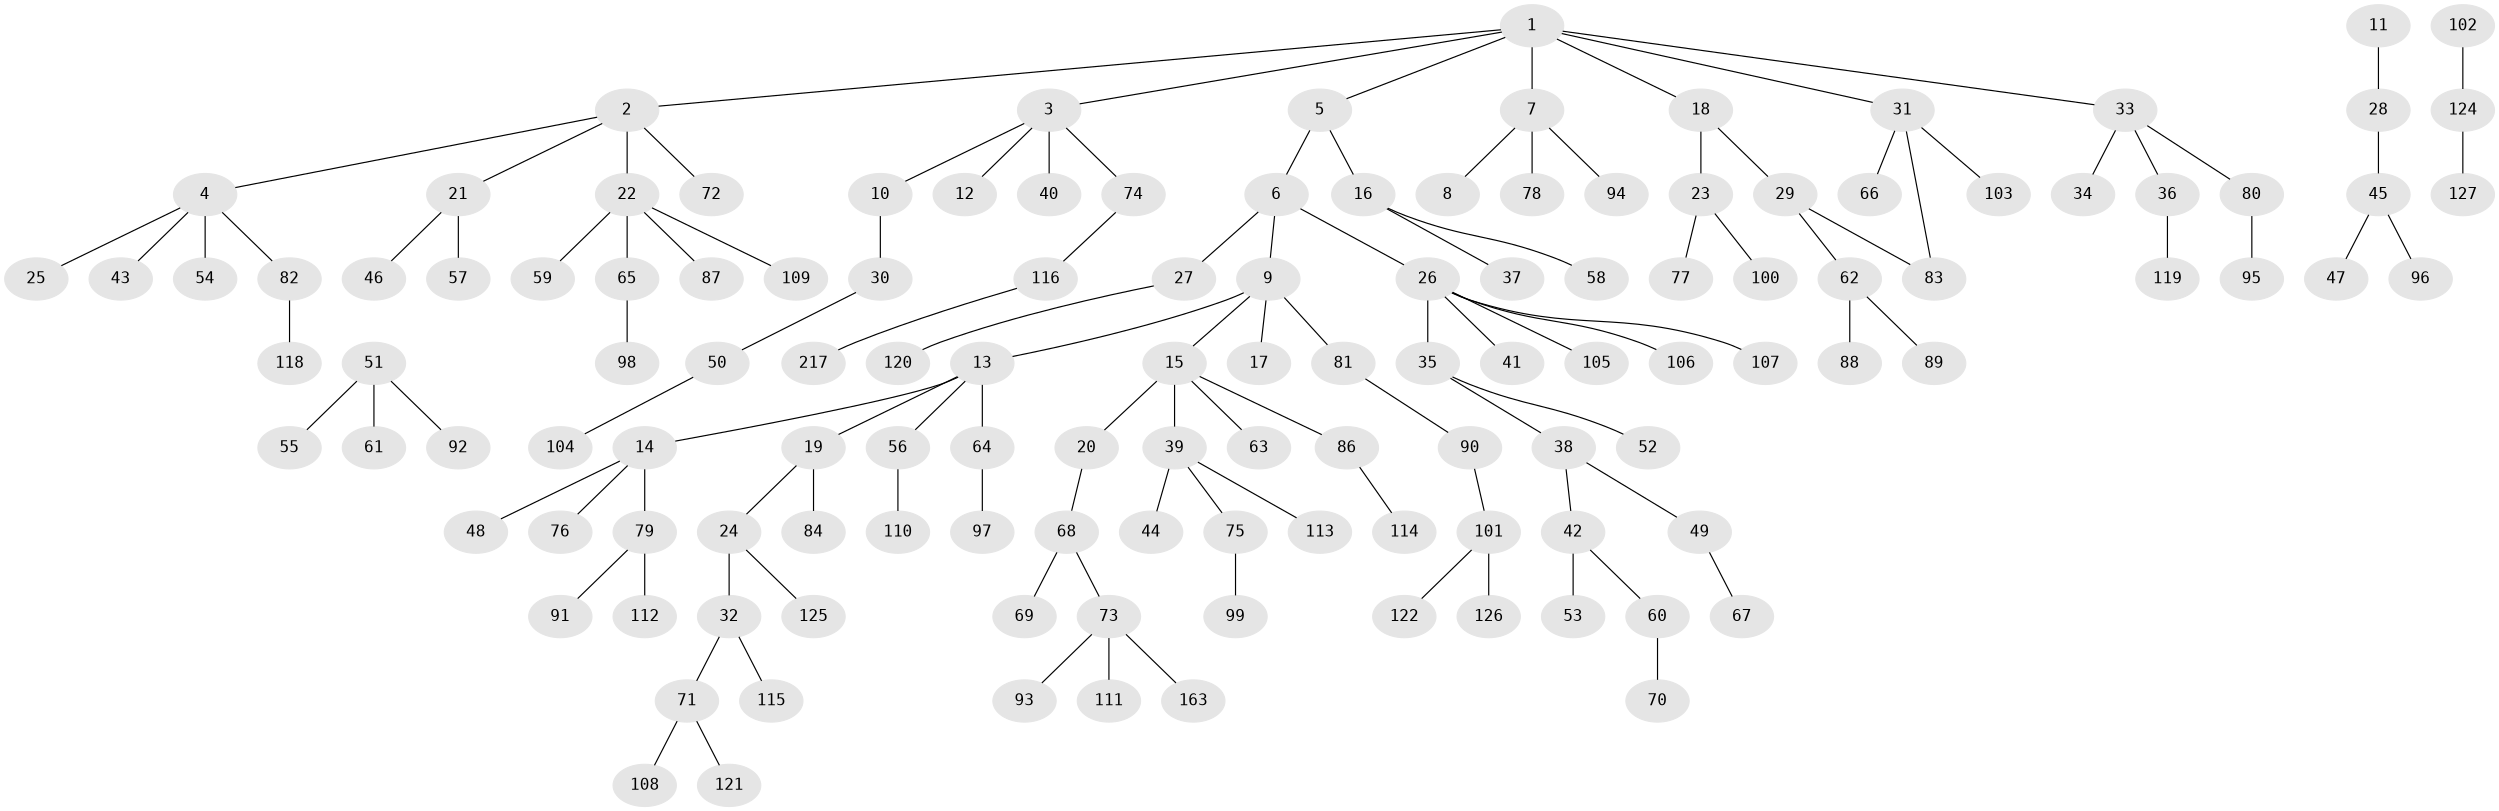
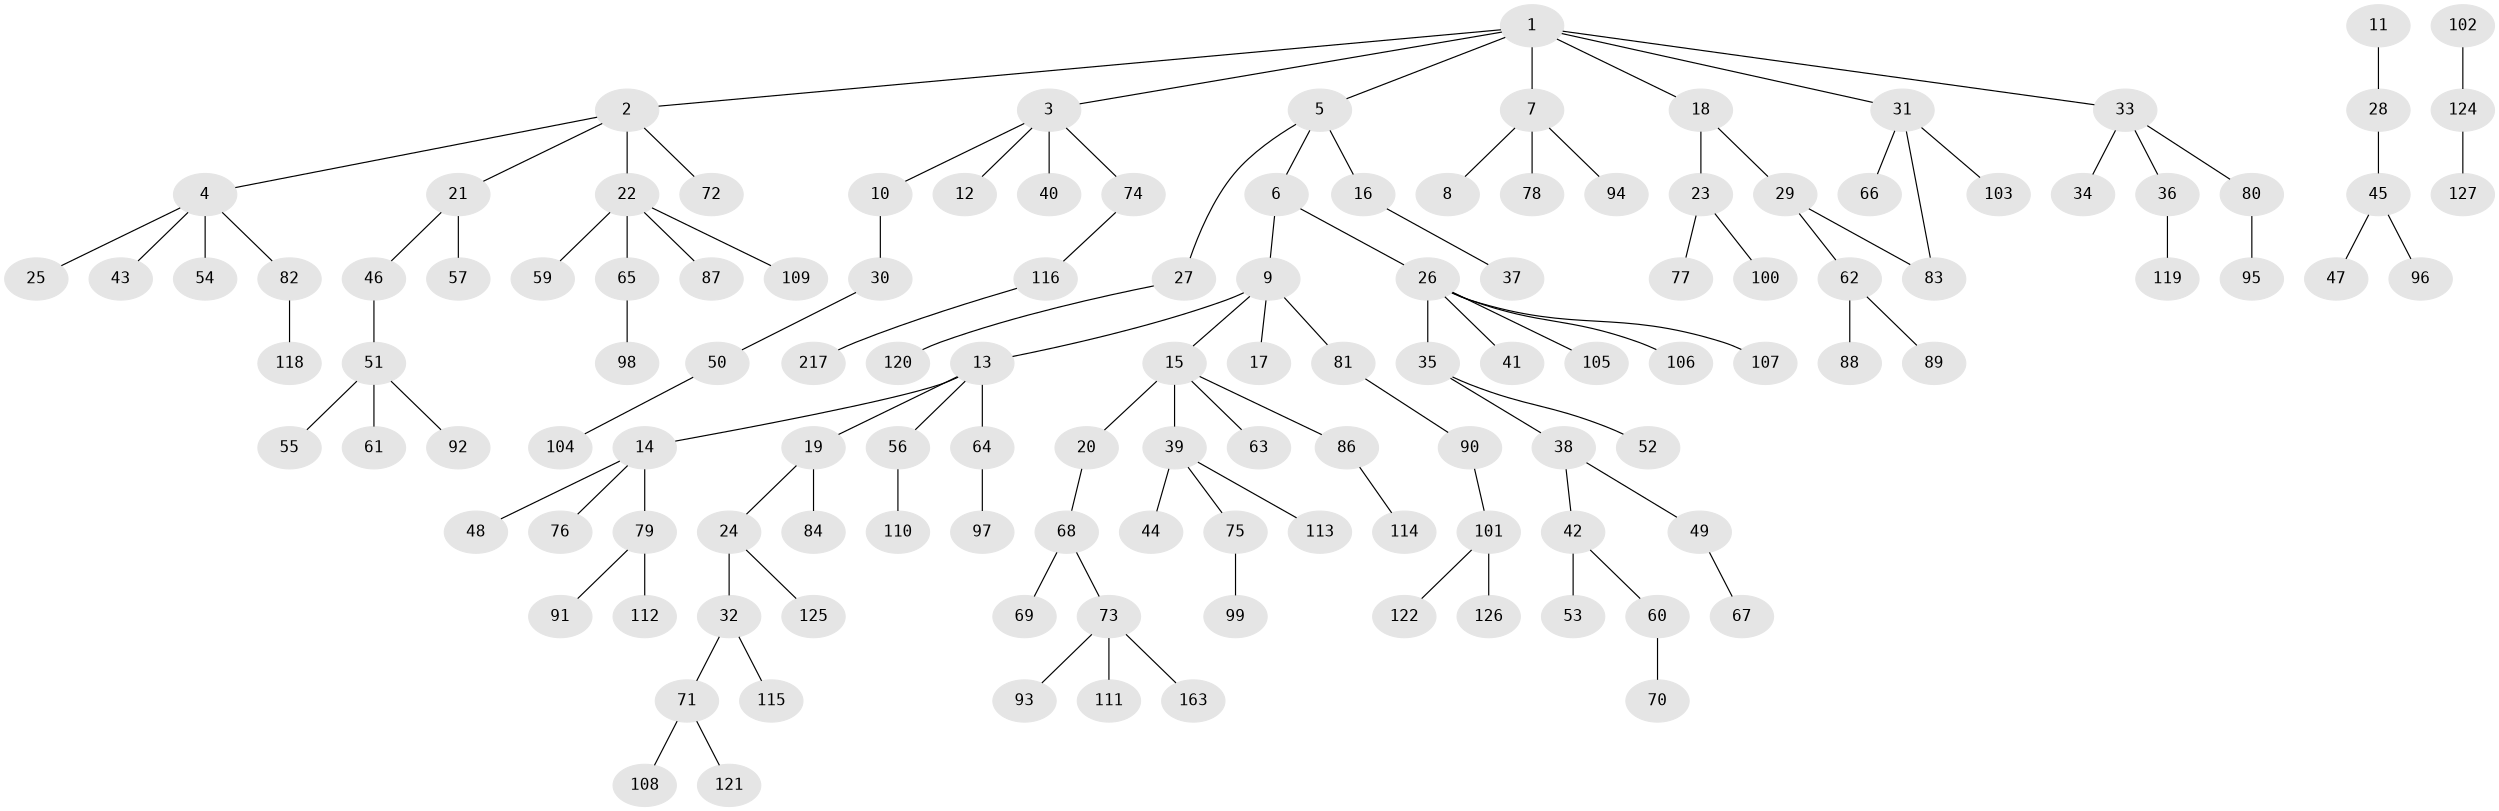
(1230, 237) -> (1229, 180)
(1597, 279) -> none
none -> (374, 321)
